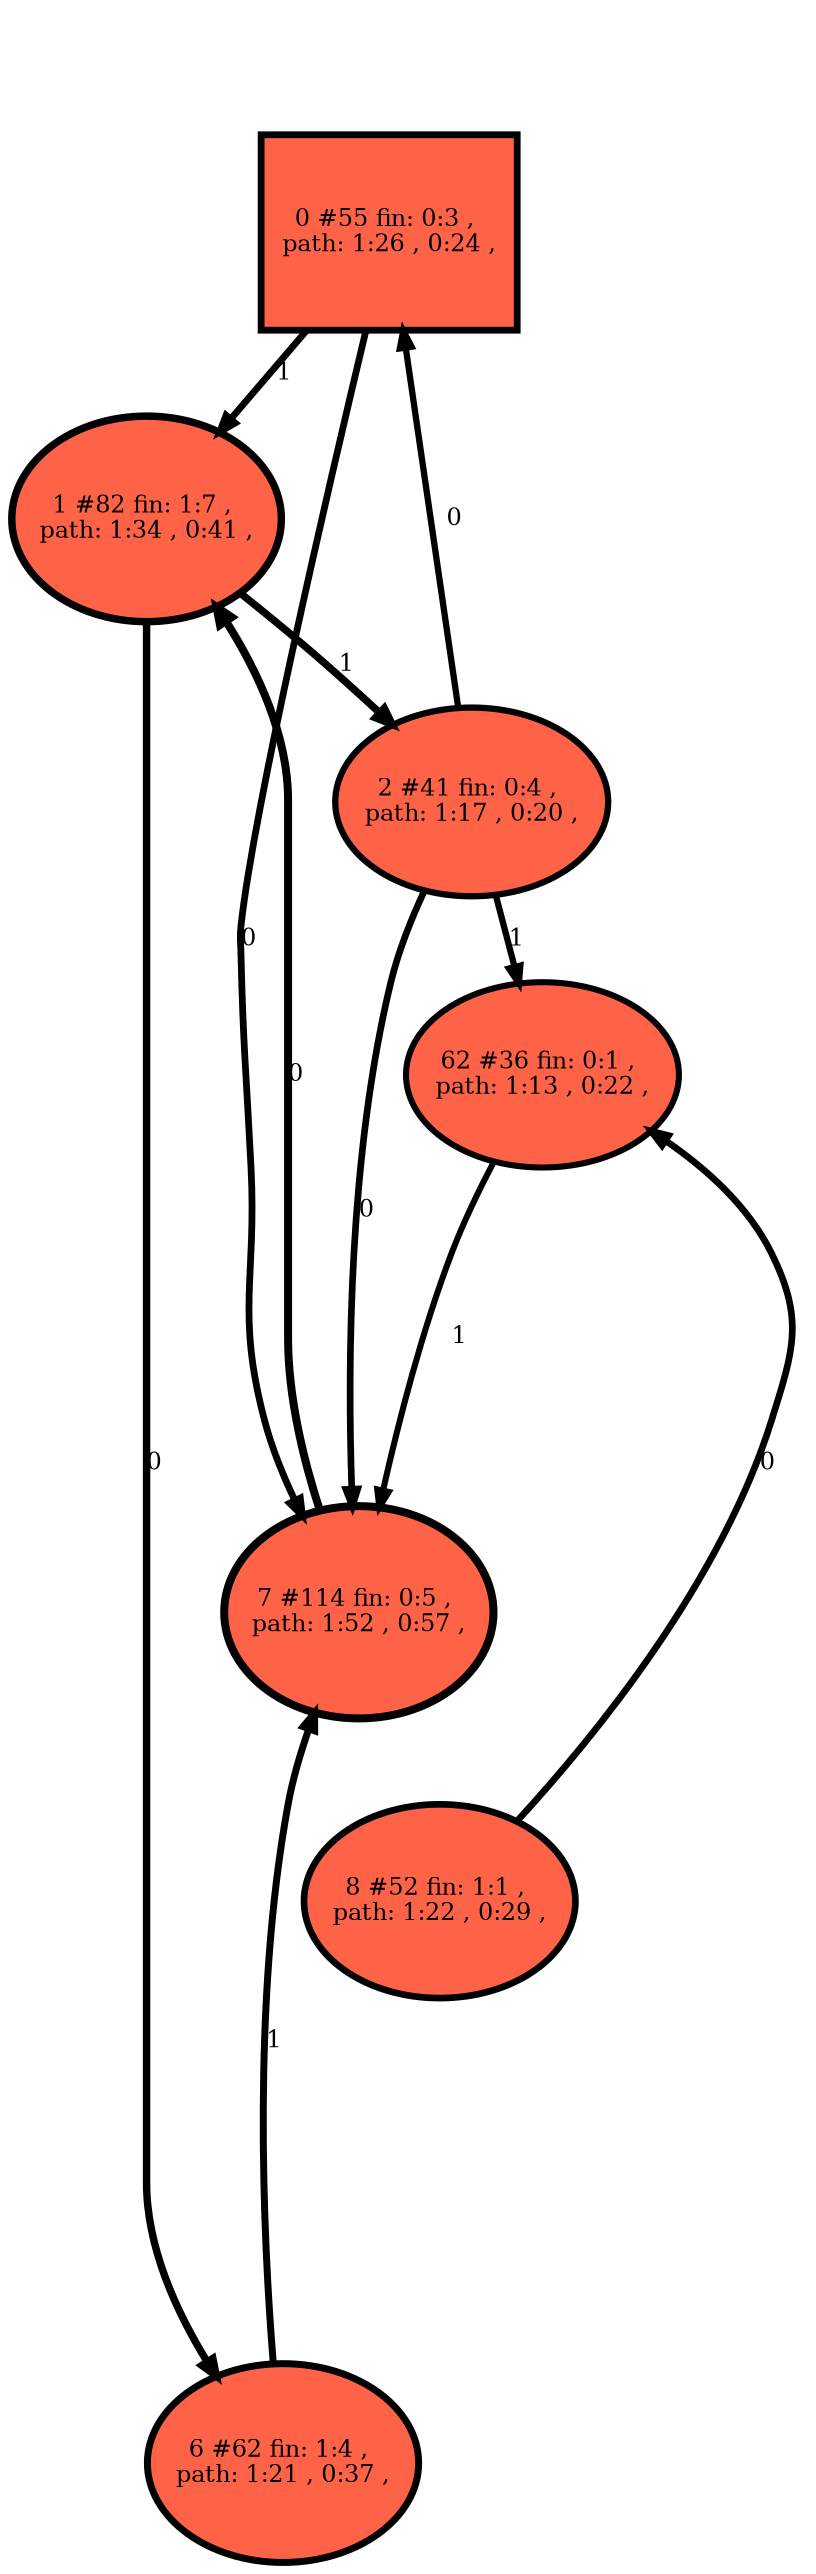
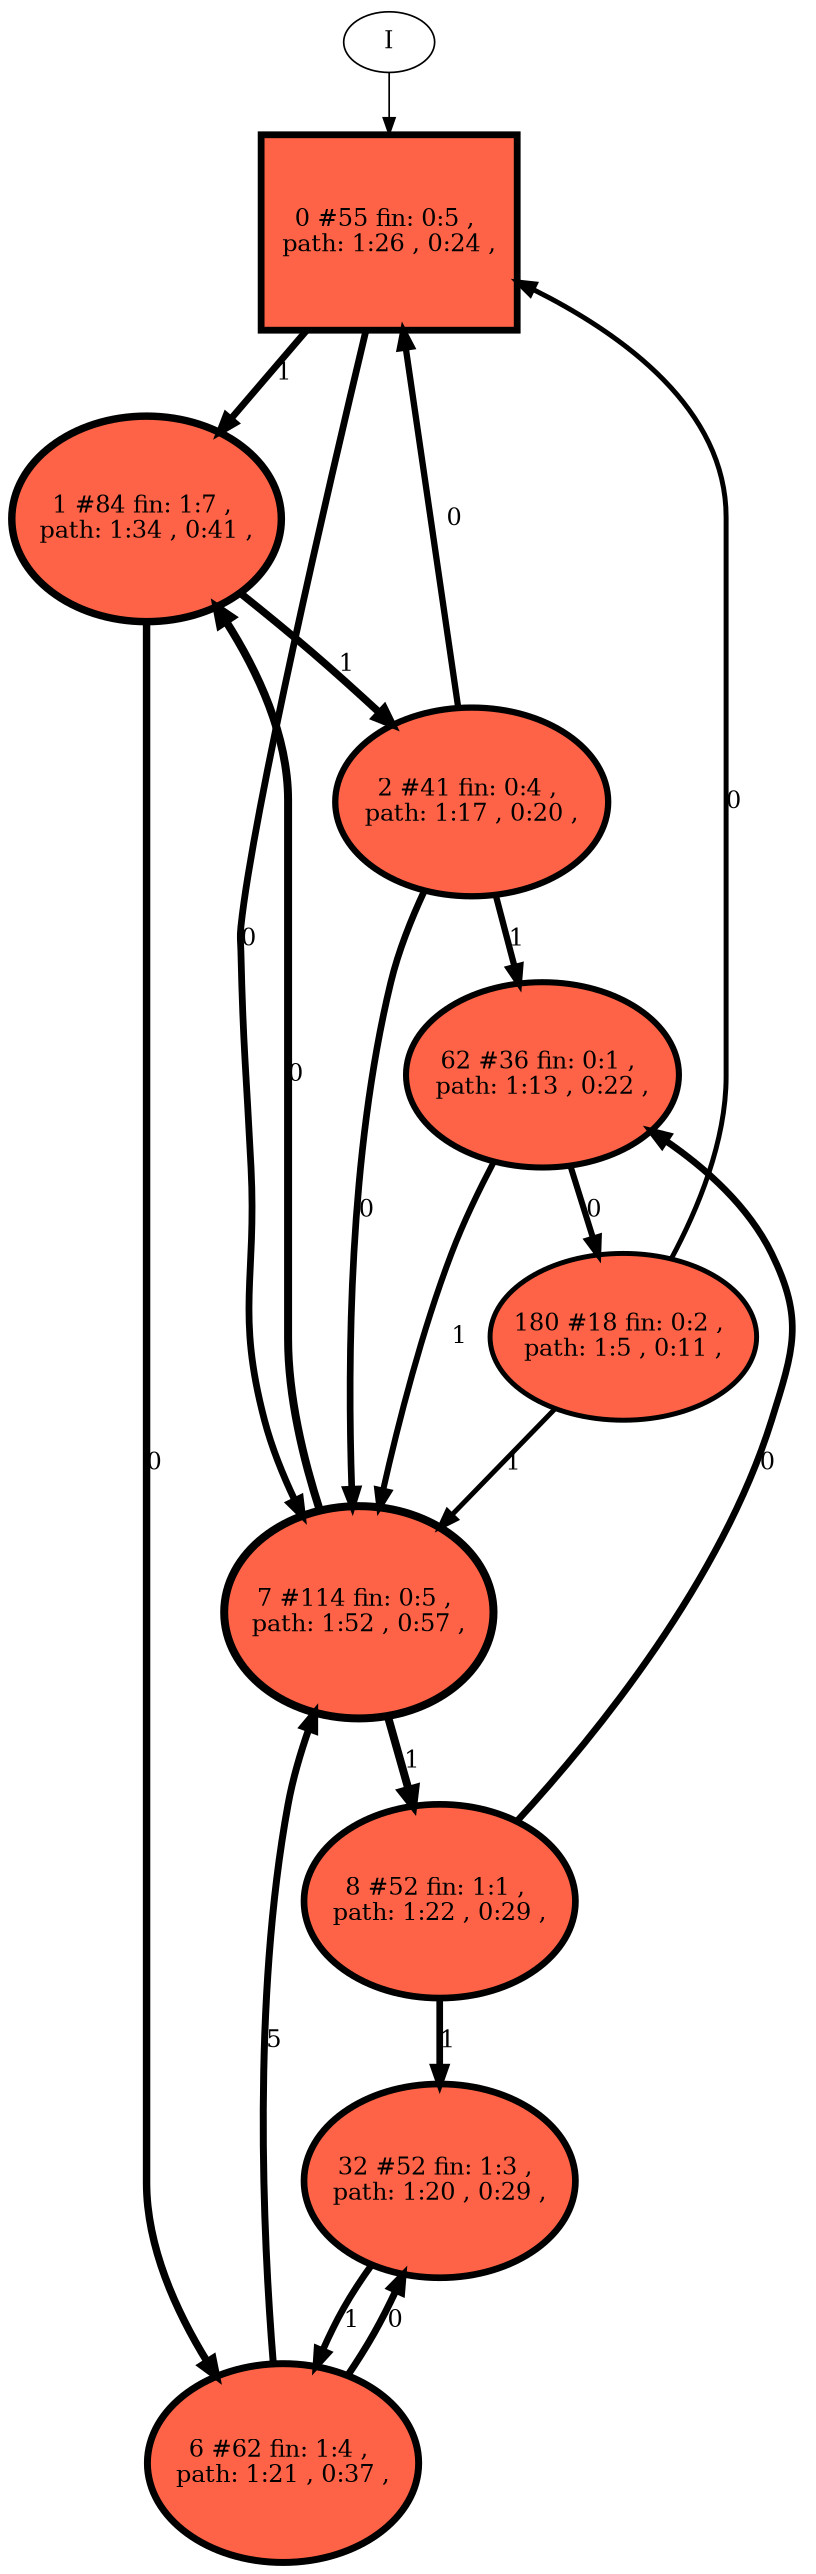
none -> (389, 42)
(389, 232) -> (389, 232)
(147, 519) -> (147, 519)
none -> (623, 1337)
none -> (398, 1753)
(278, 2041) -> (278, 2041)
none -> (440, 2181)
